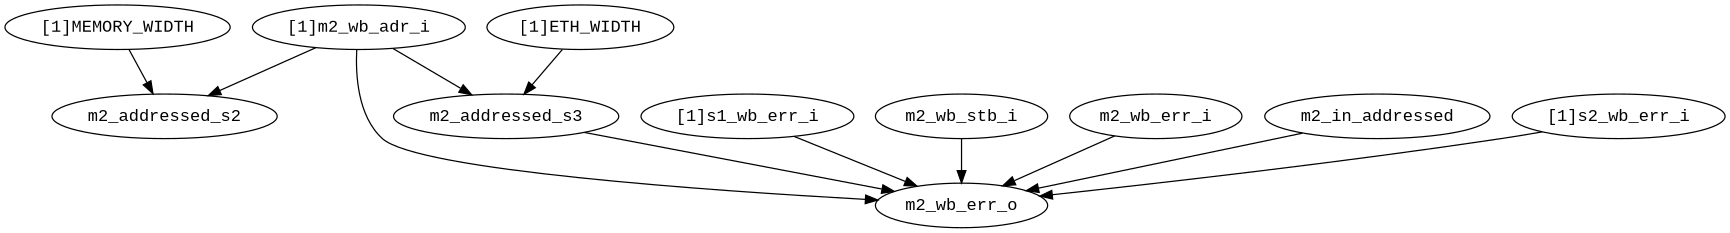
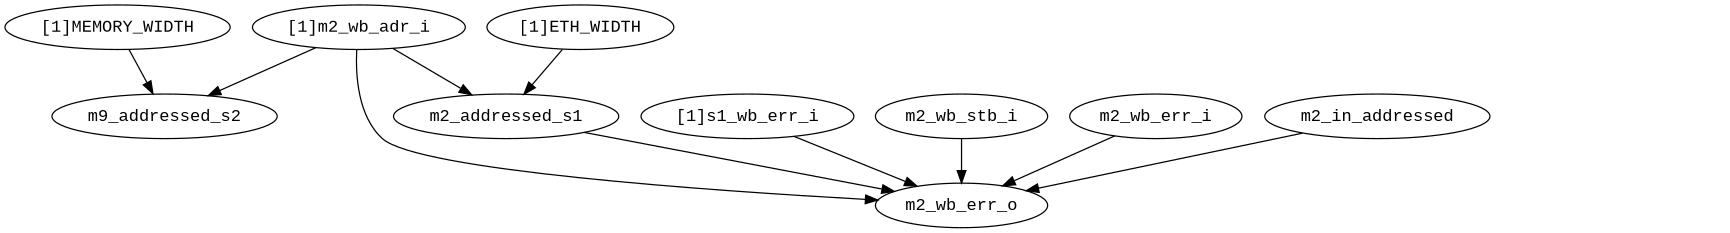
(165, 116) -> (165, 116)
(506, 116) -> (506, 116)
(1619, 116) -> none
